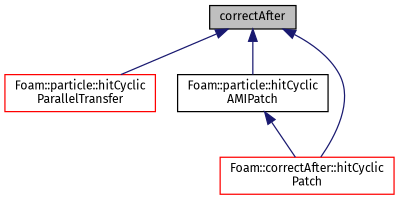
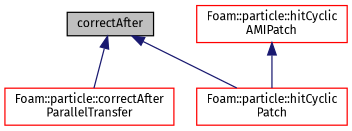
(253, 58) -> none
(80, 93) -> (89, 107)
(253, 93) -> (272, 24)
(307, 176) -> (272, 107)
